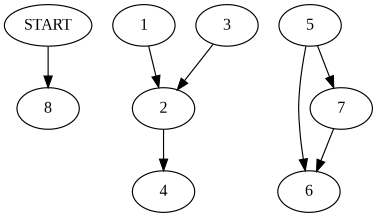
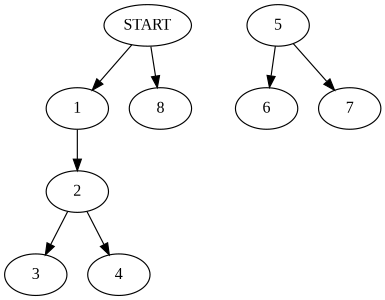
(199, 62) -> (59, 228)
none -> (116, 63)
(327, 145) -> none
